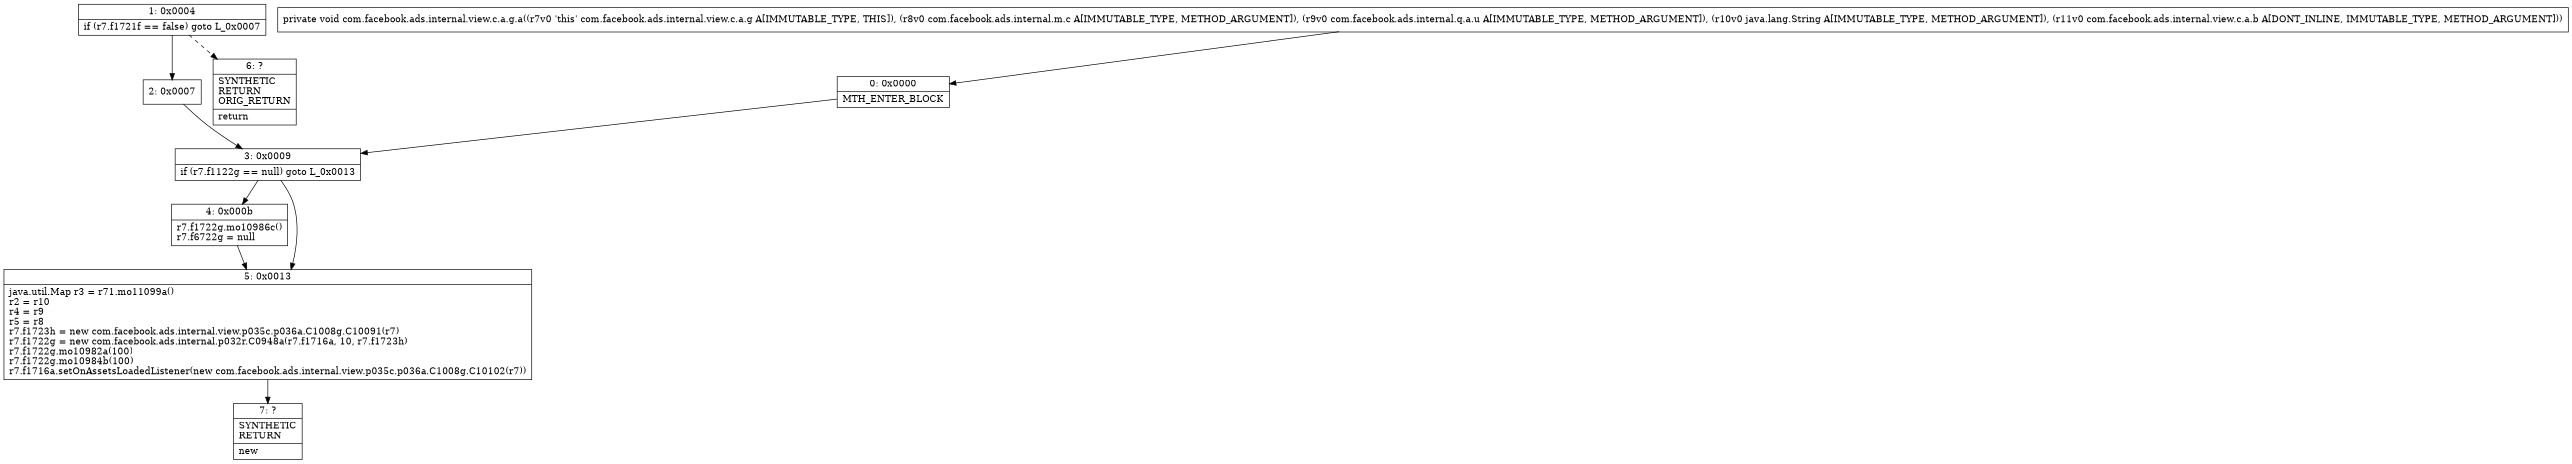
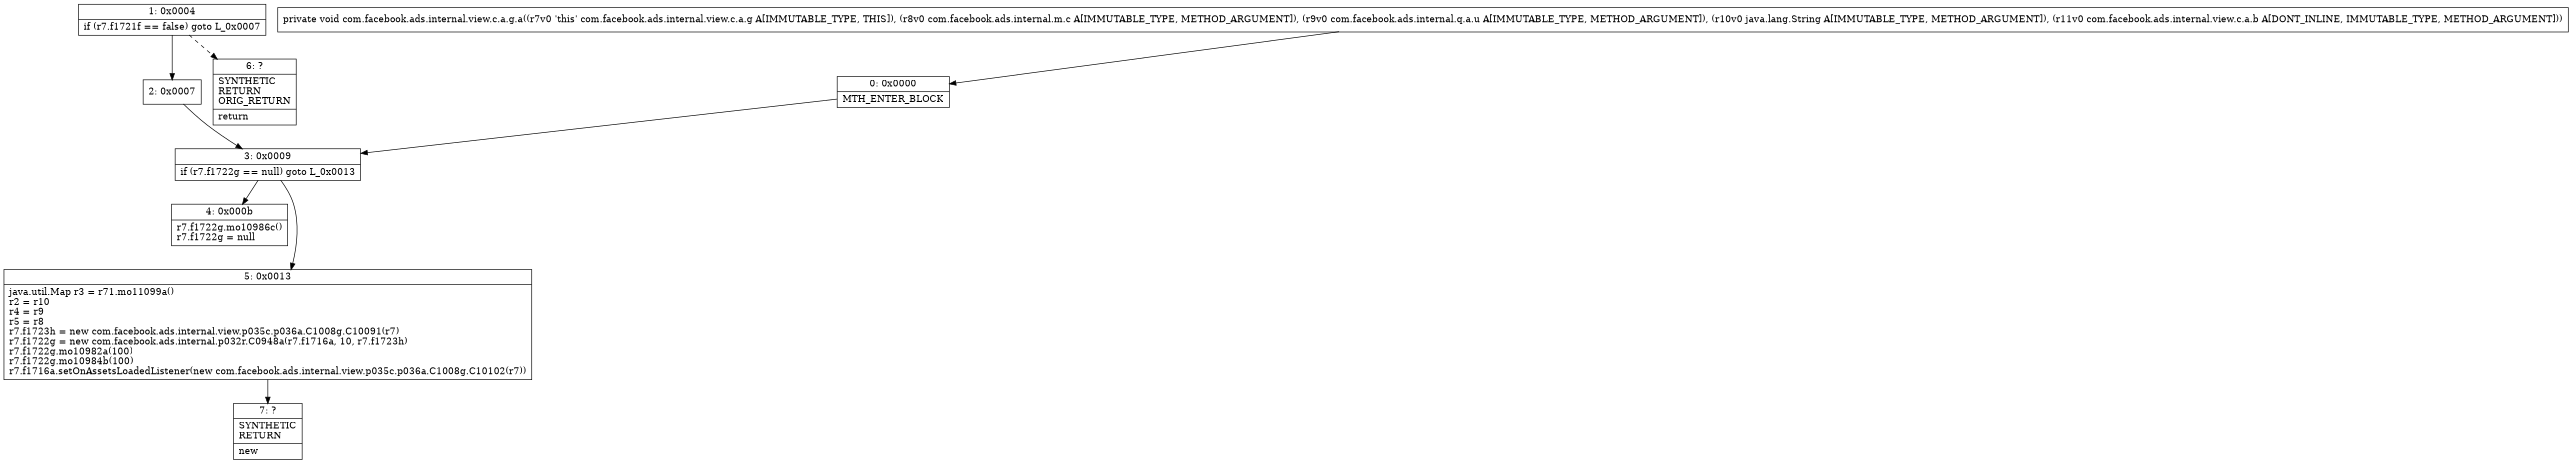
(268, 172) -> (268, 172)
(216, 238) -> (216, 238)
(241, 254) -> none
